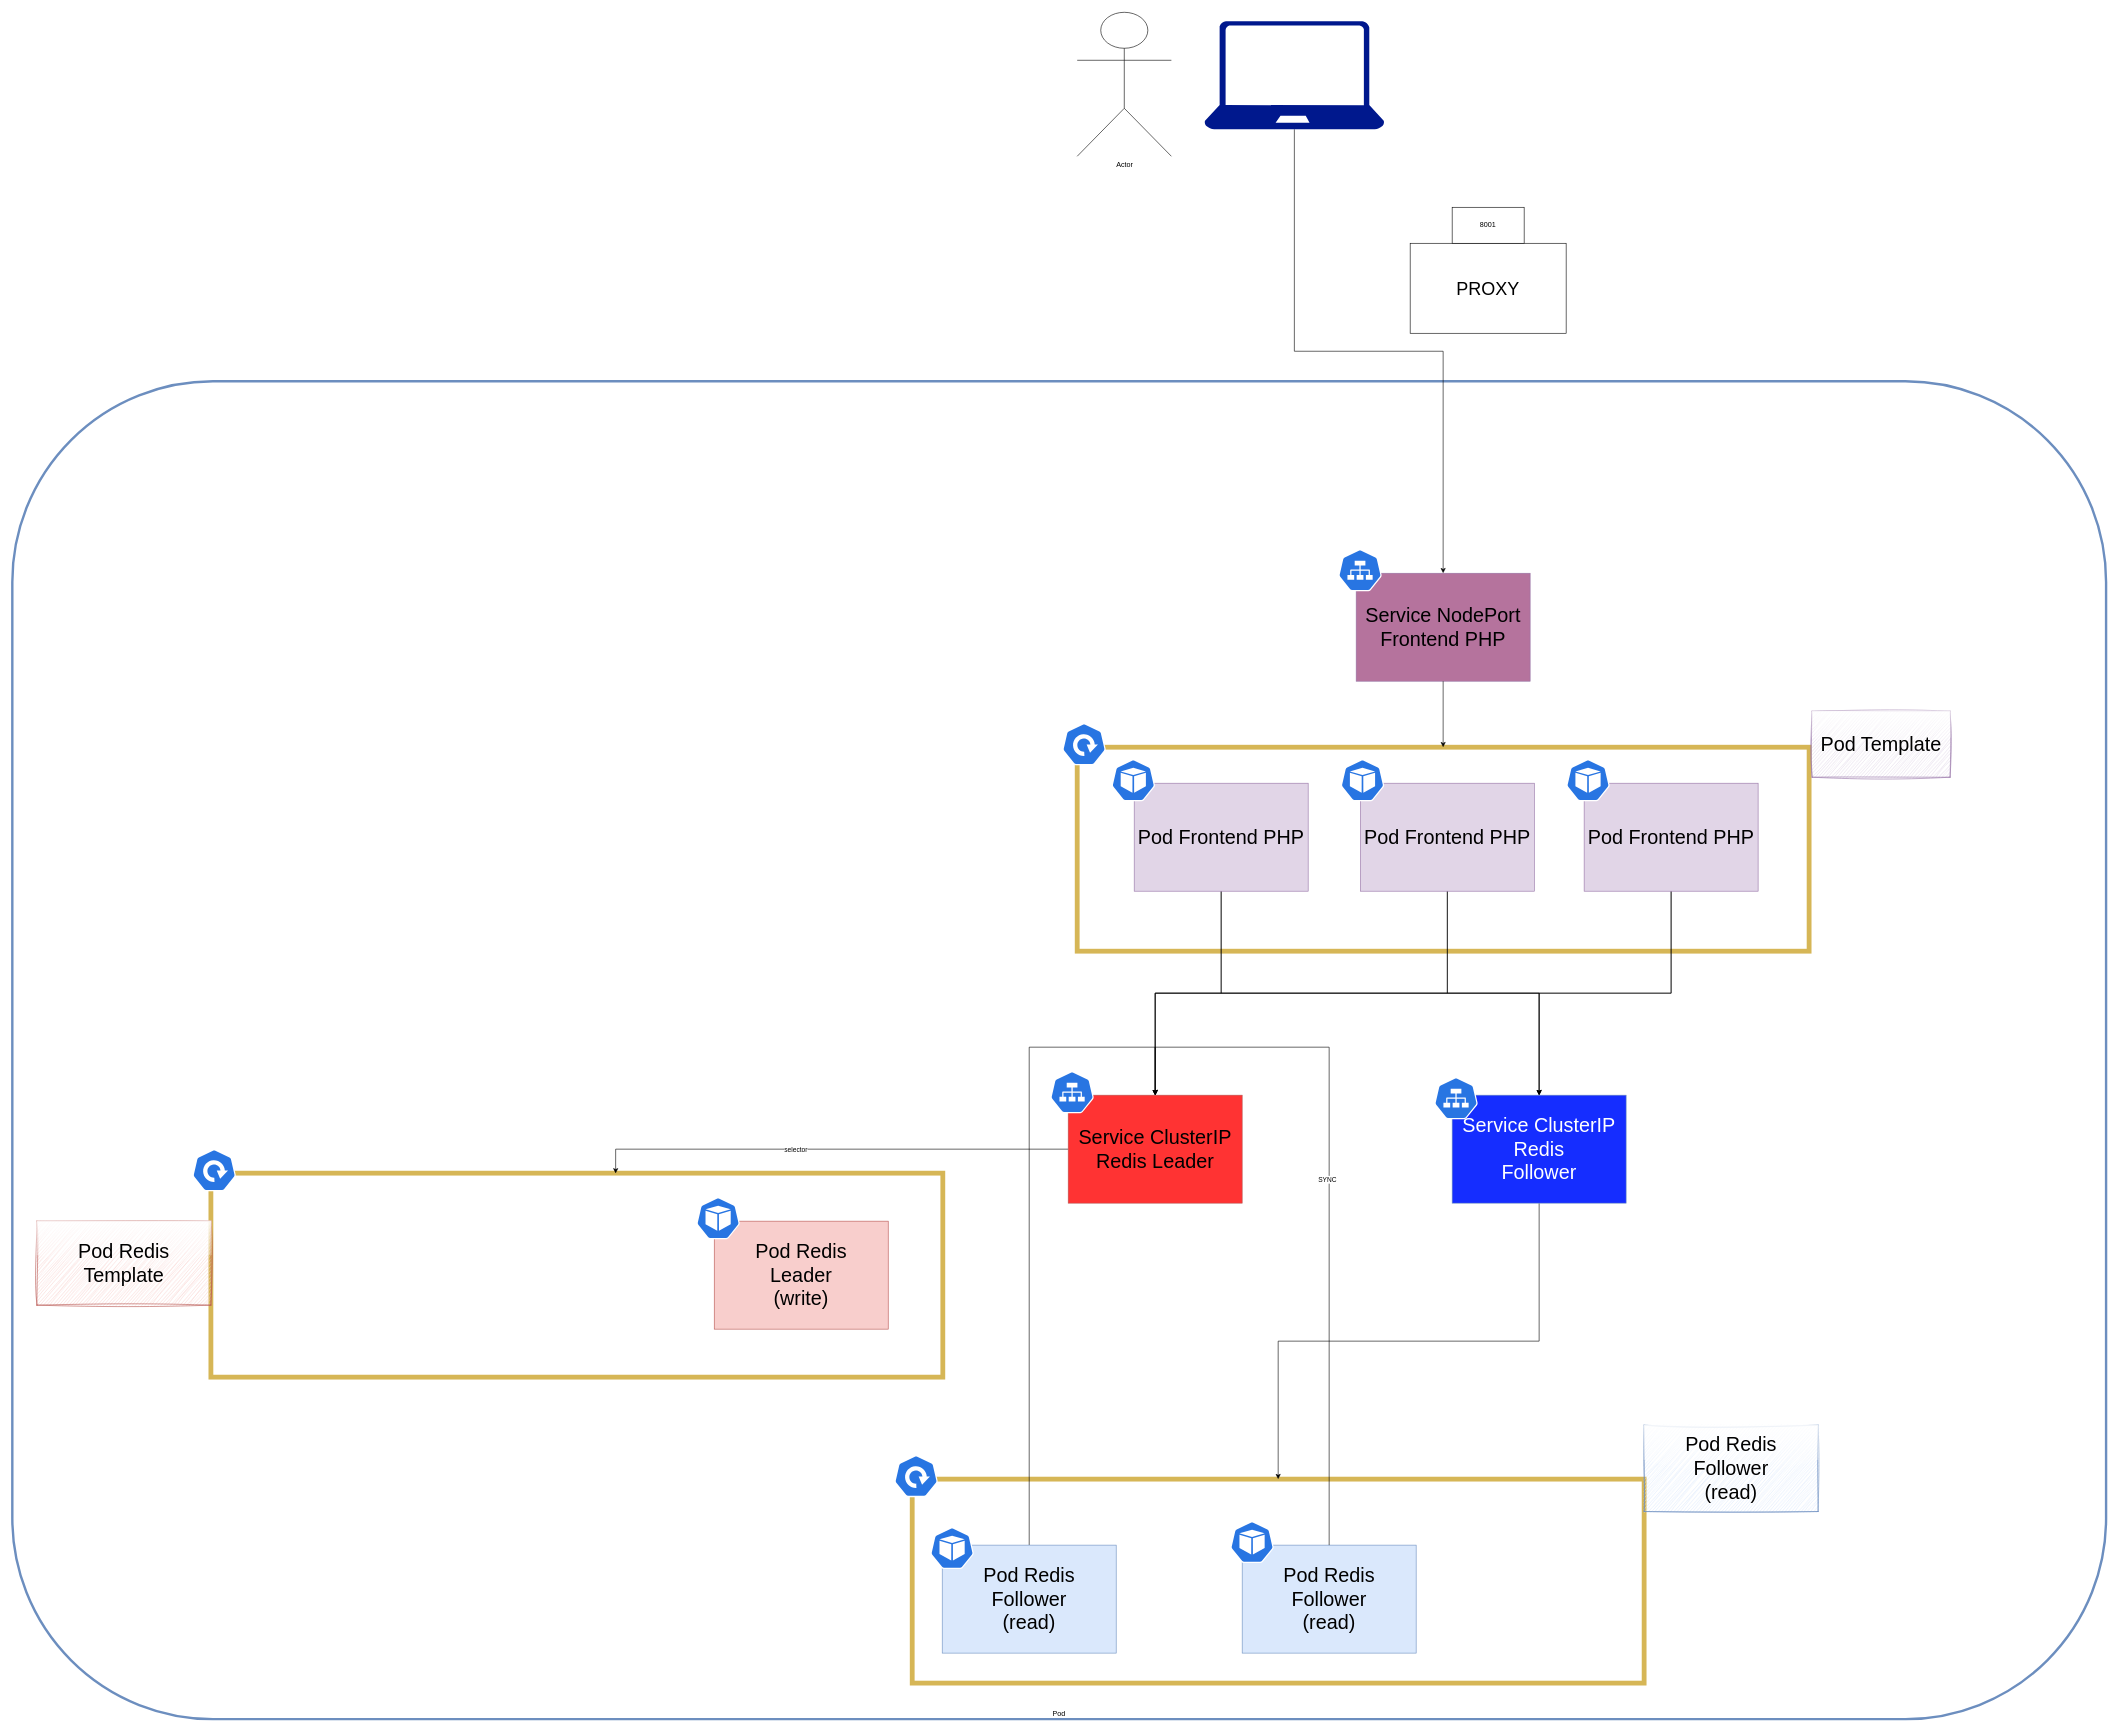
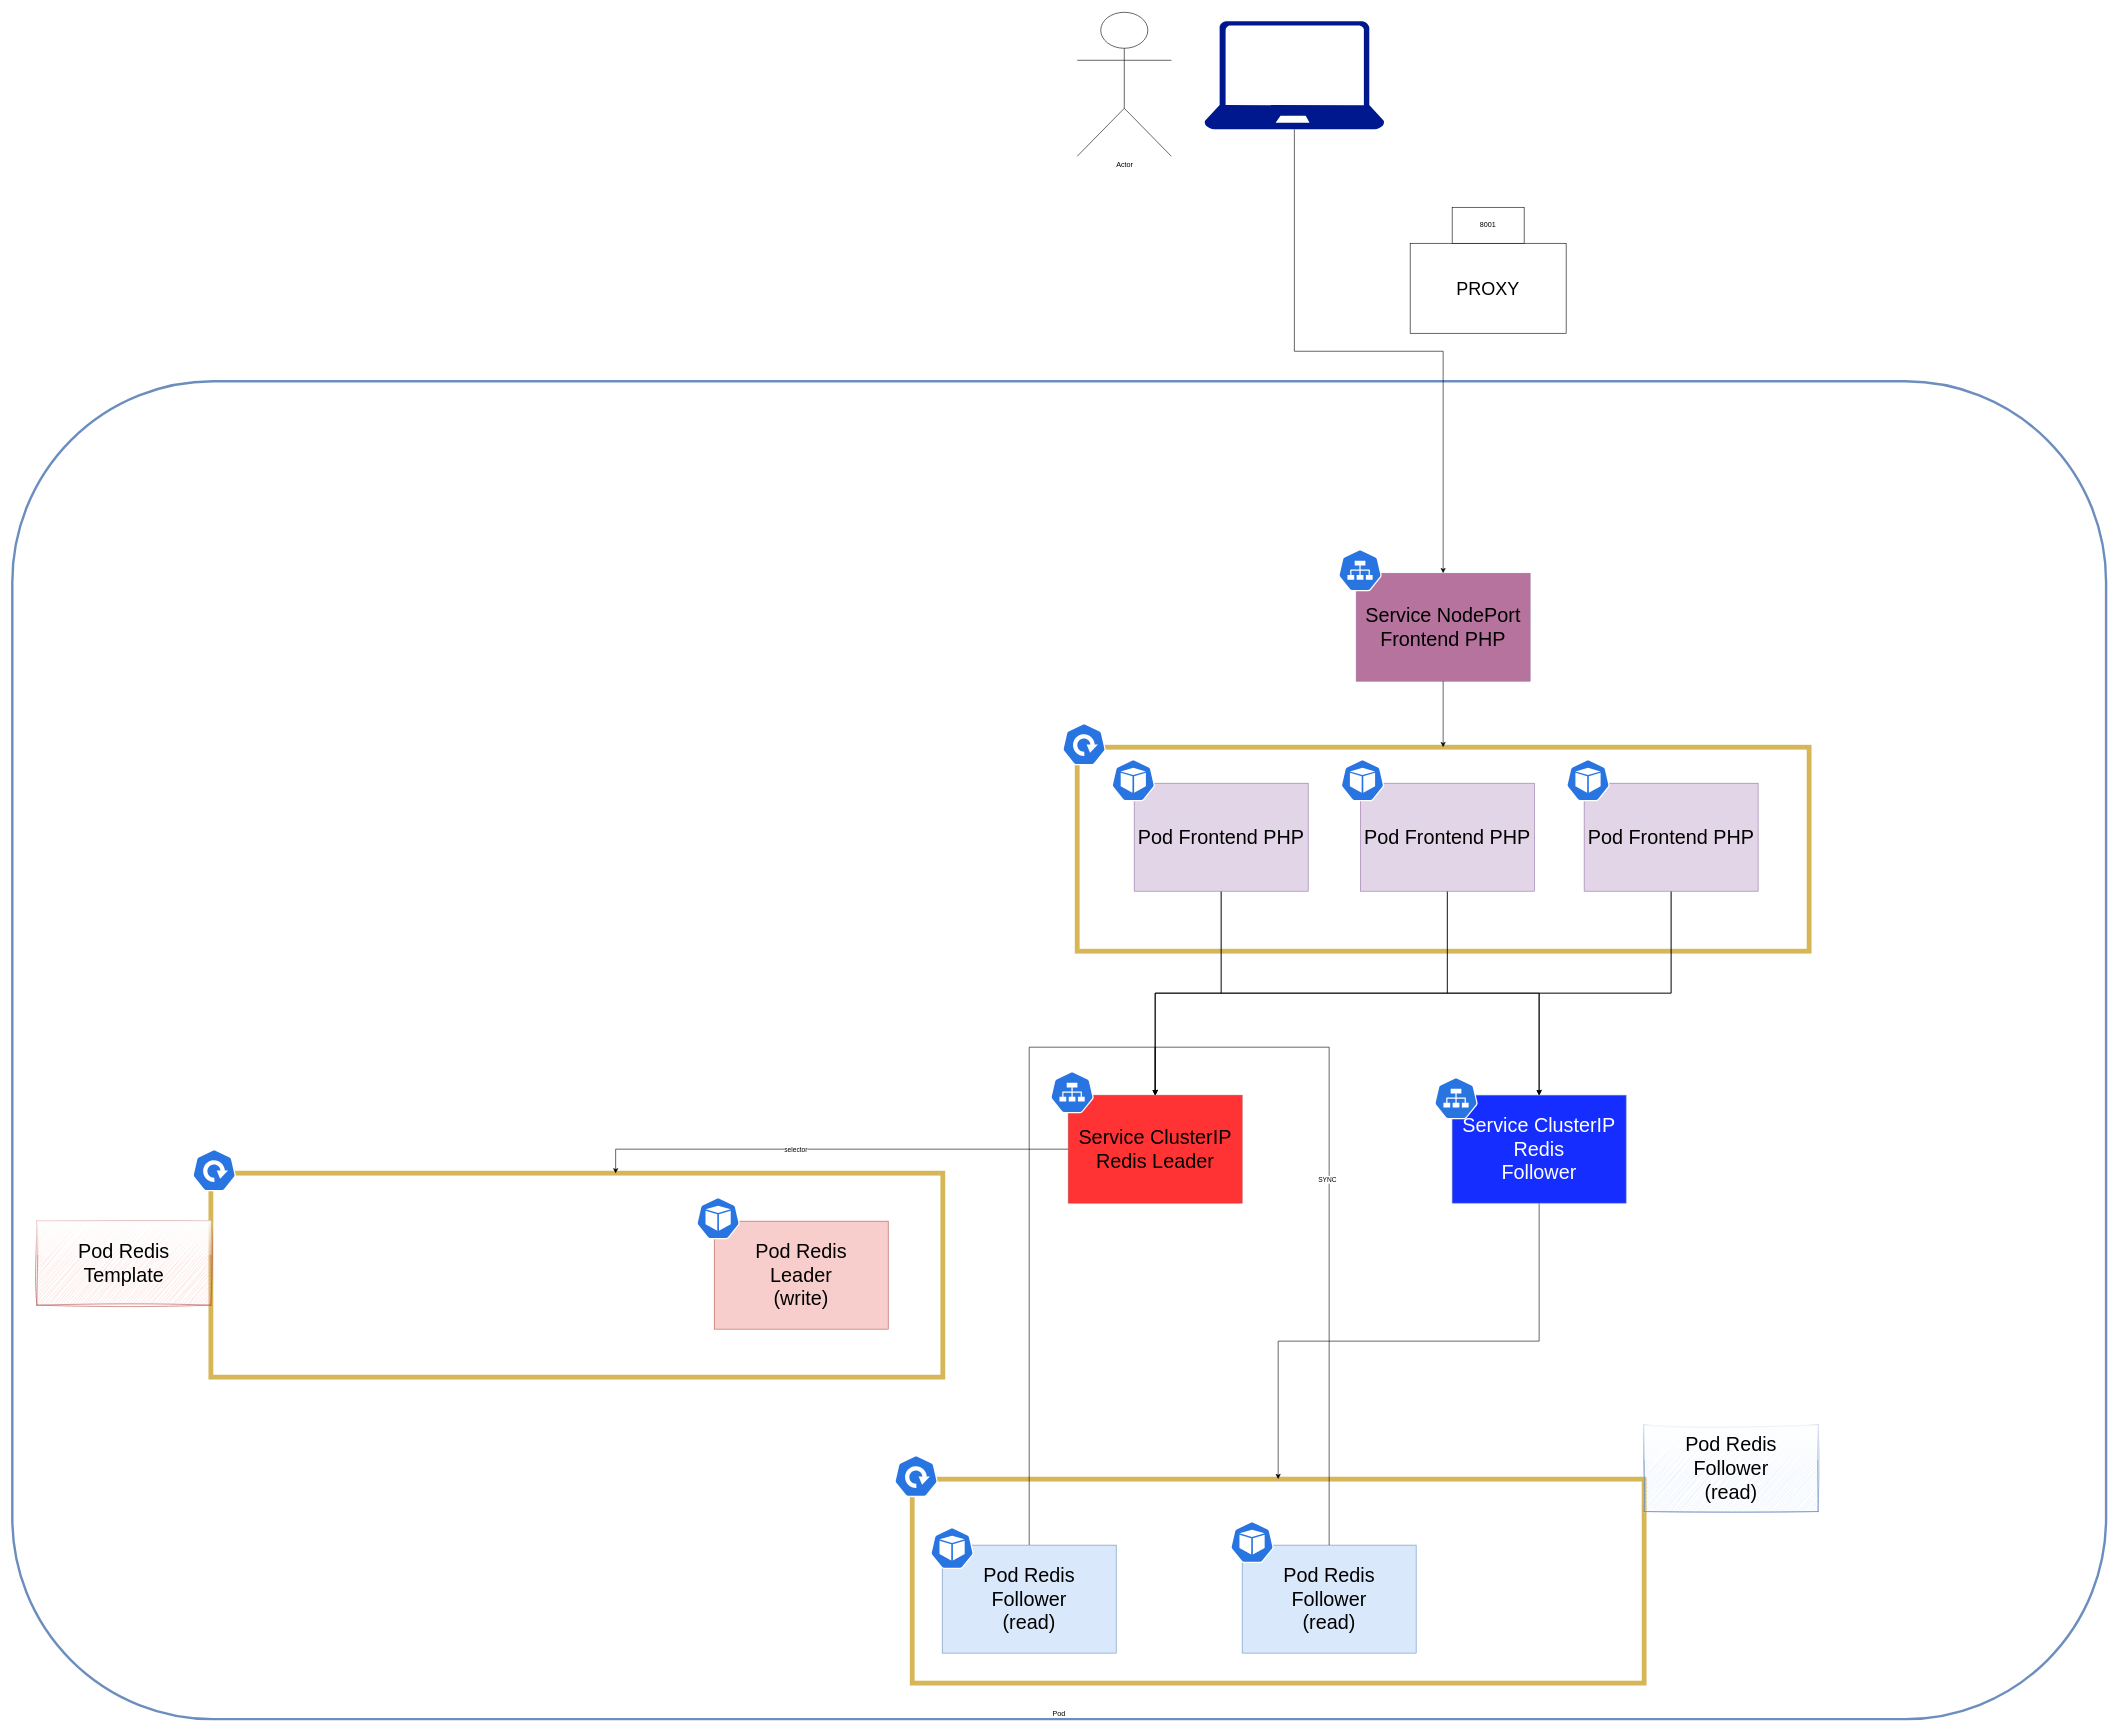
(1881, 744) -> none
